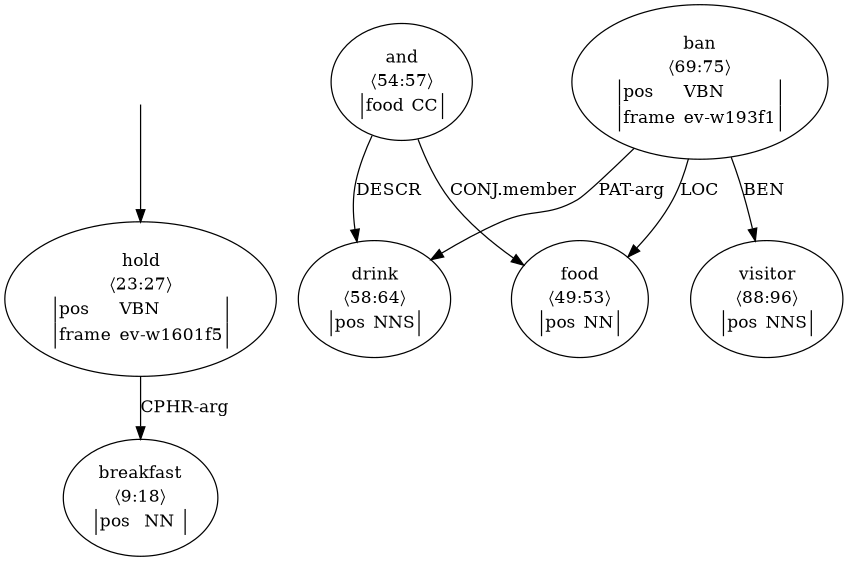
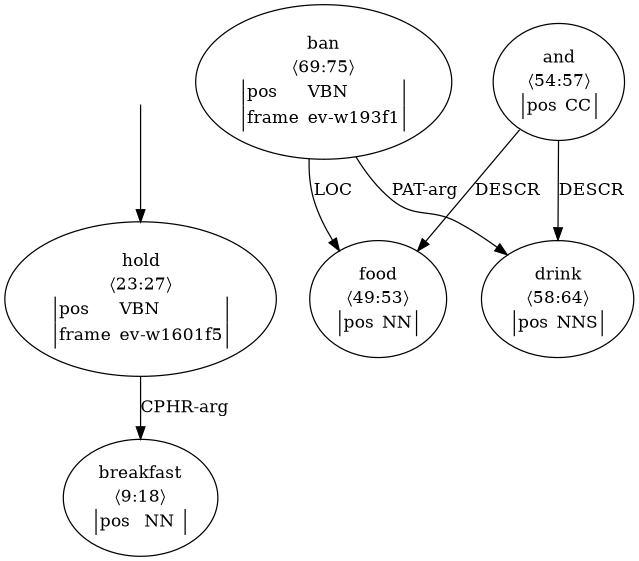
(385, 105) -> (542, 105)
(514, 191) -> (507, 191)
(767, 299) -> none
